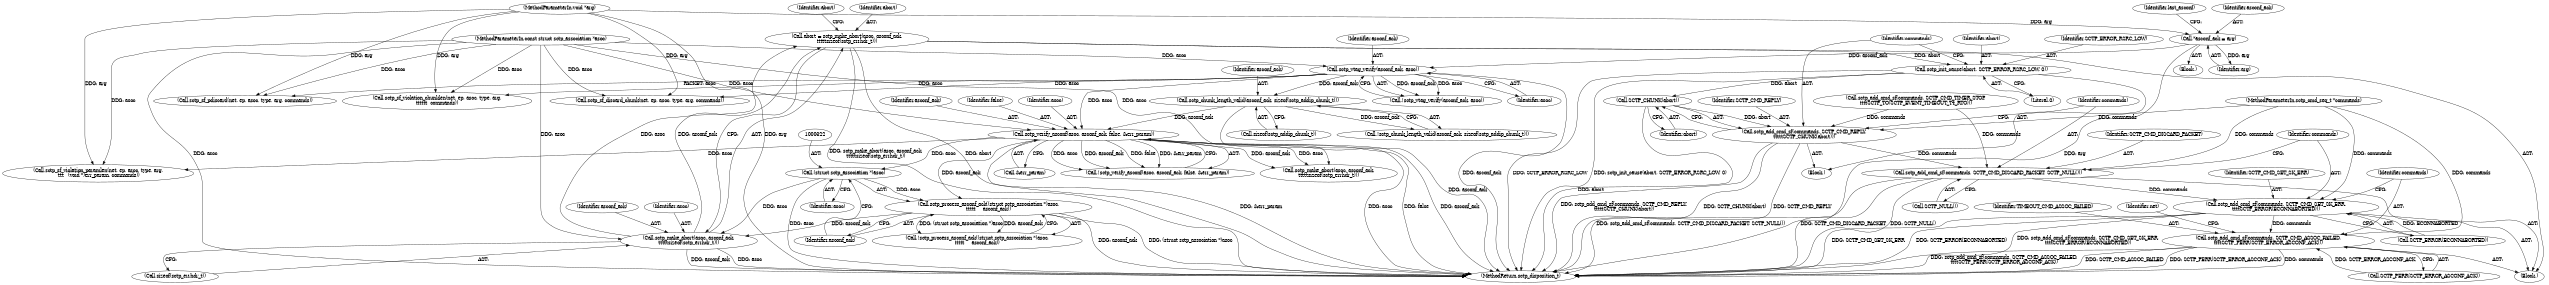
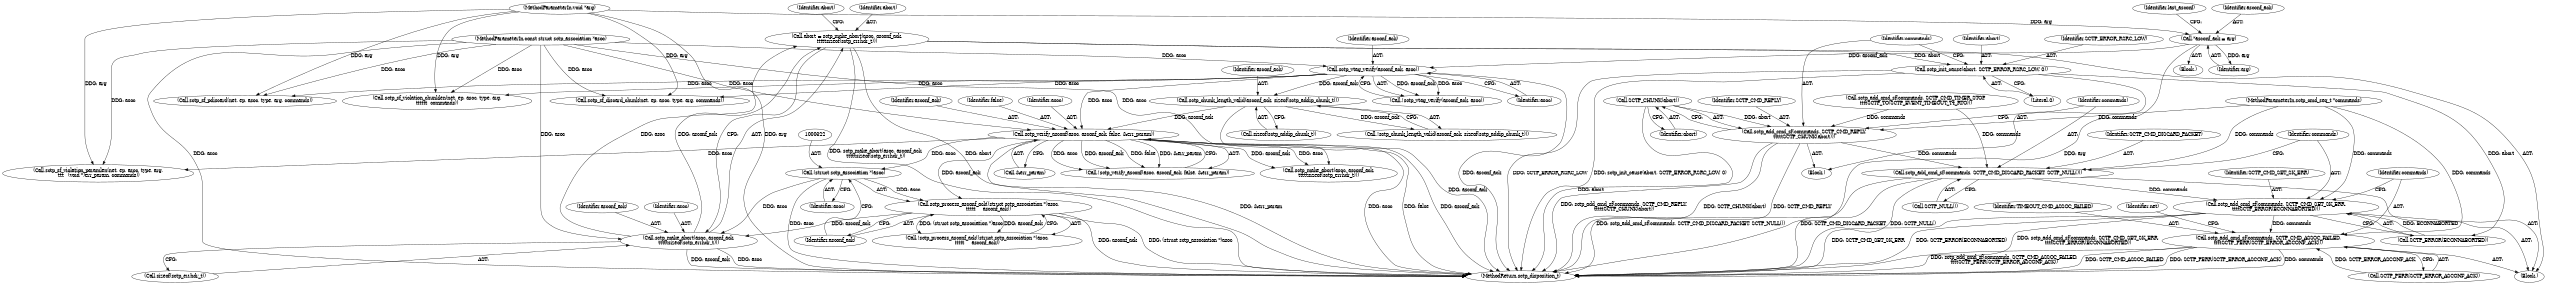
(1778, 81) -> (2329, 88)
(700, 84) -> (700, 84)
